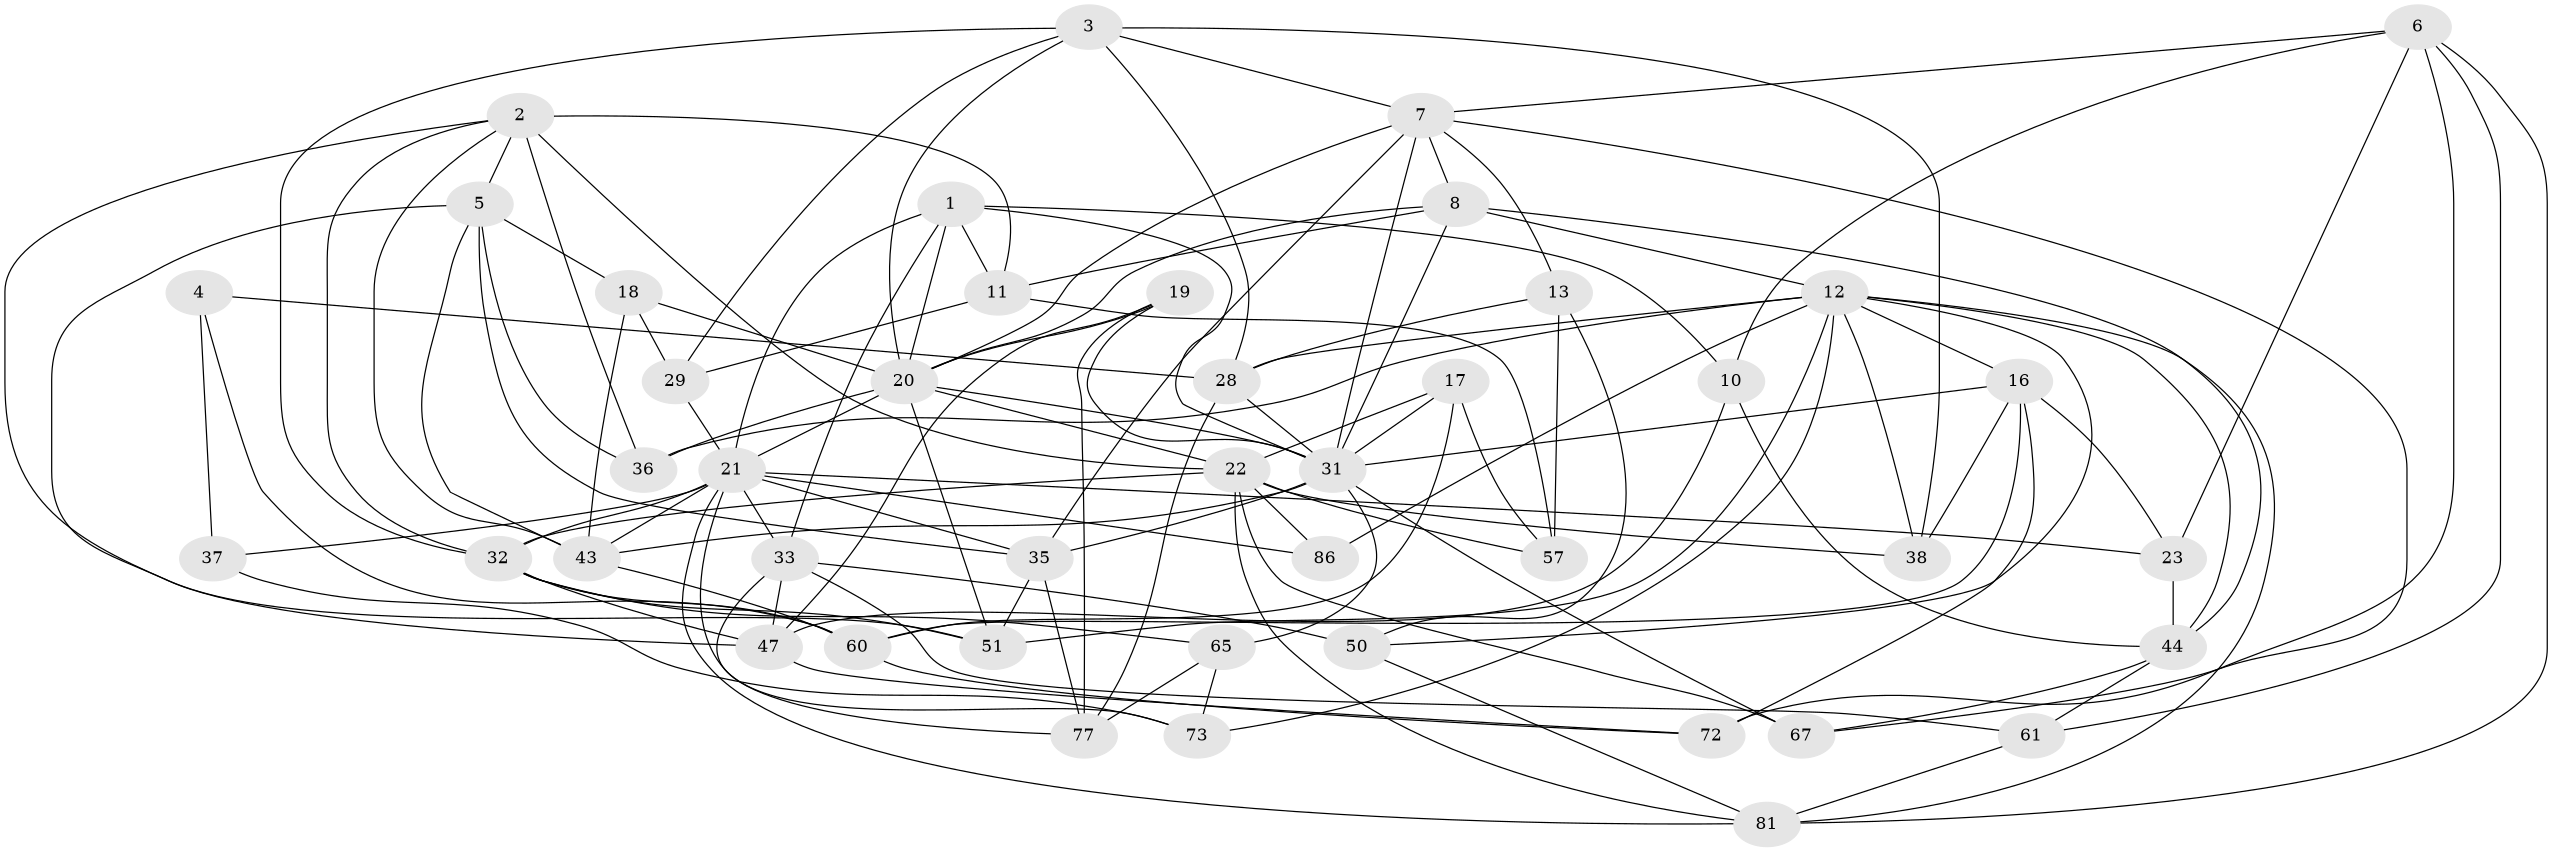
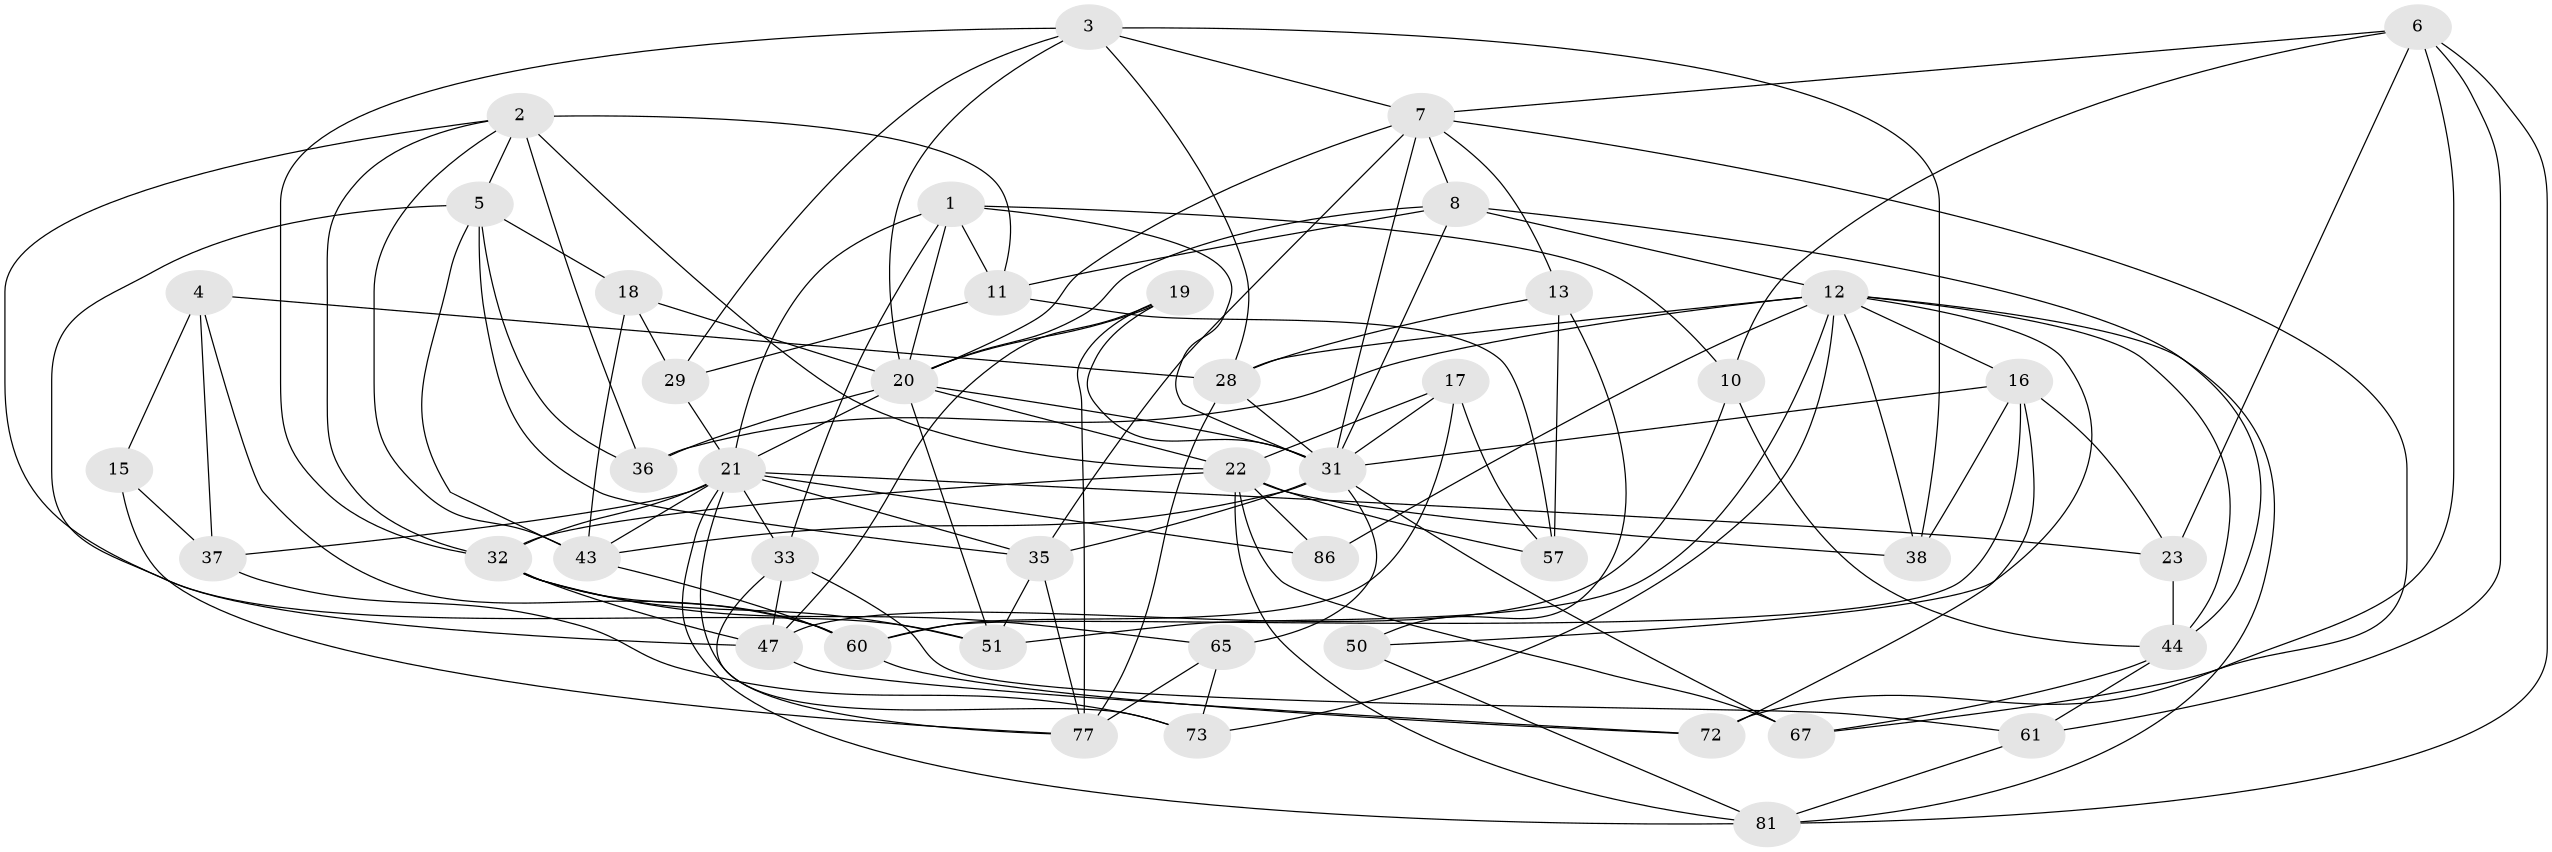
none -> (119, 470)
(1073, 595) -> none
